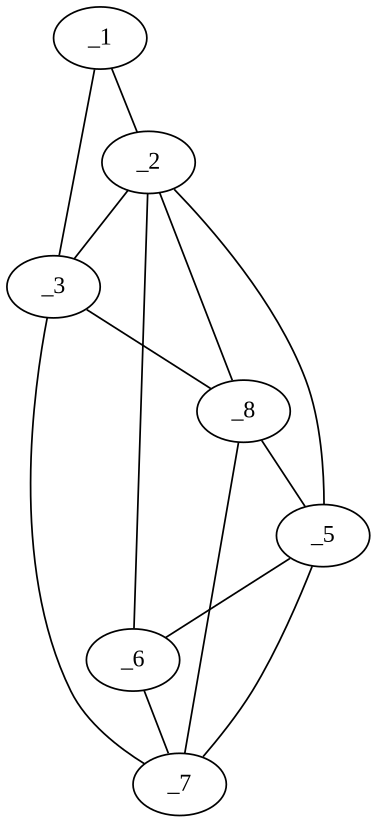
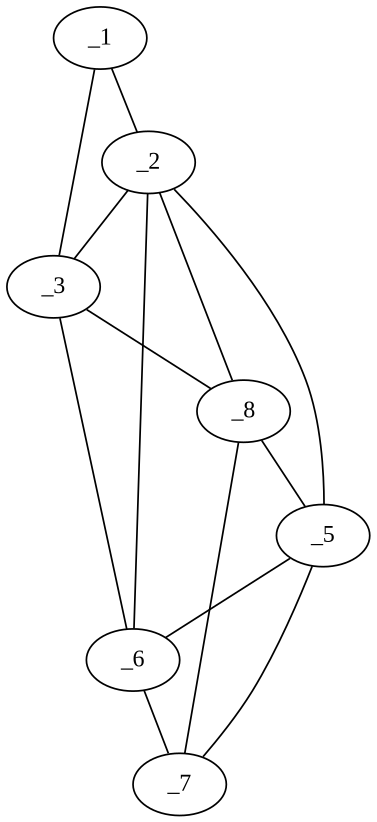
(35, 559) -> (93, 474)
